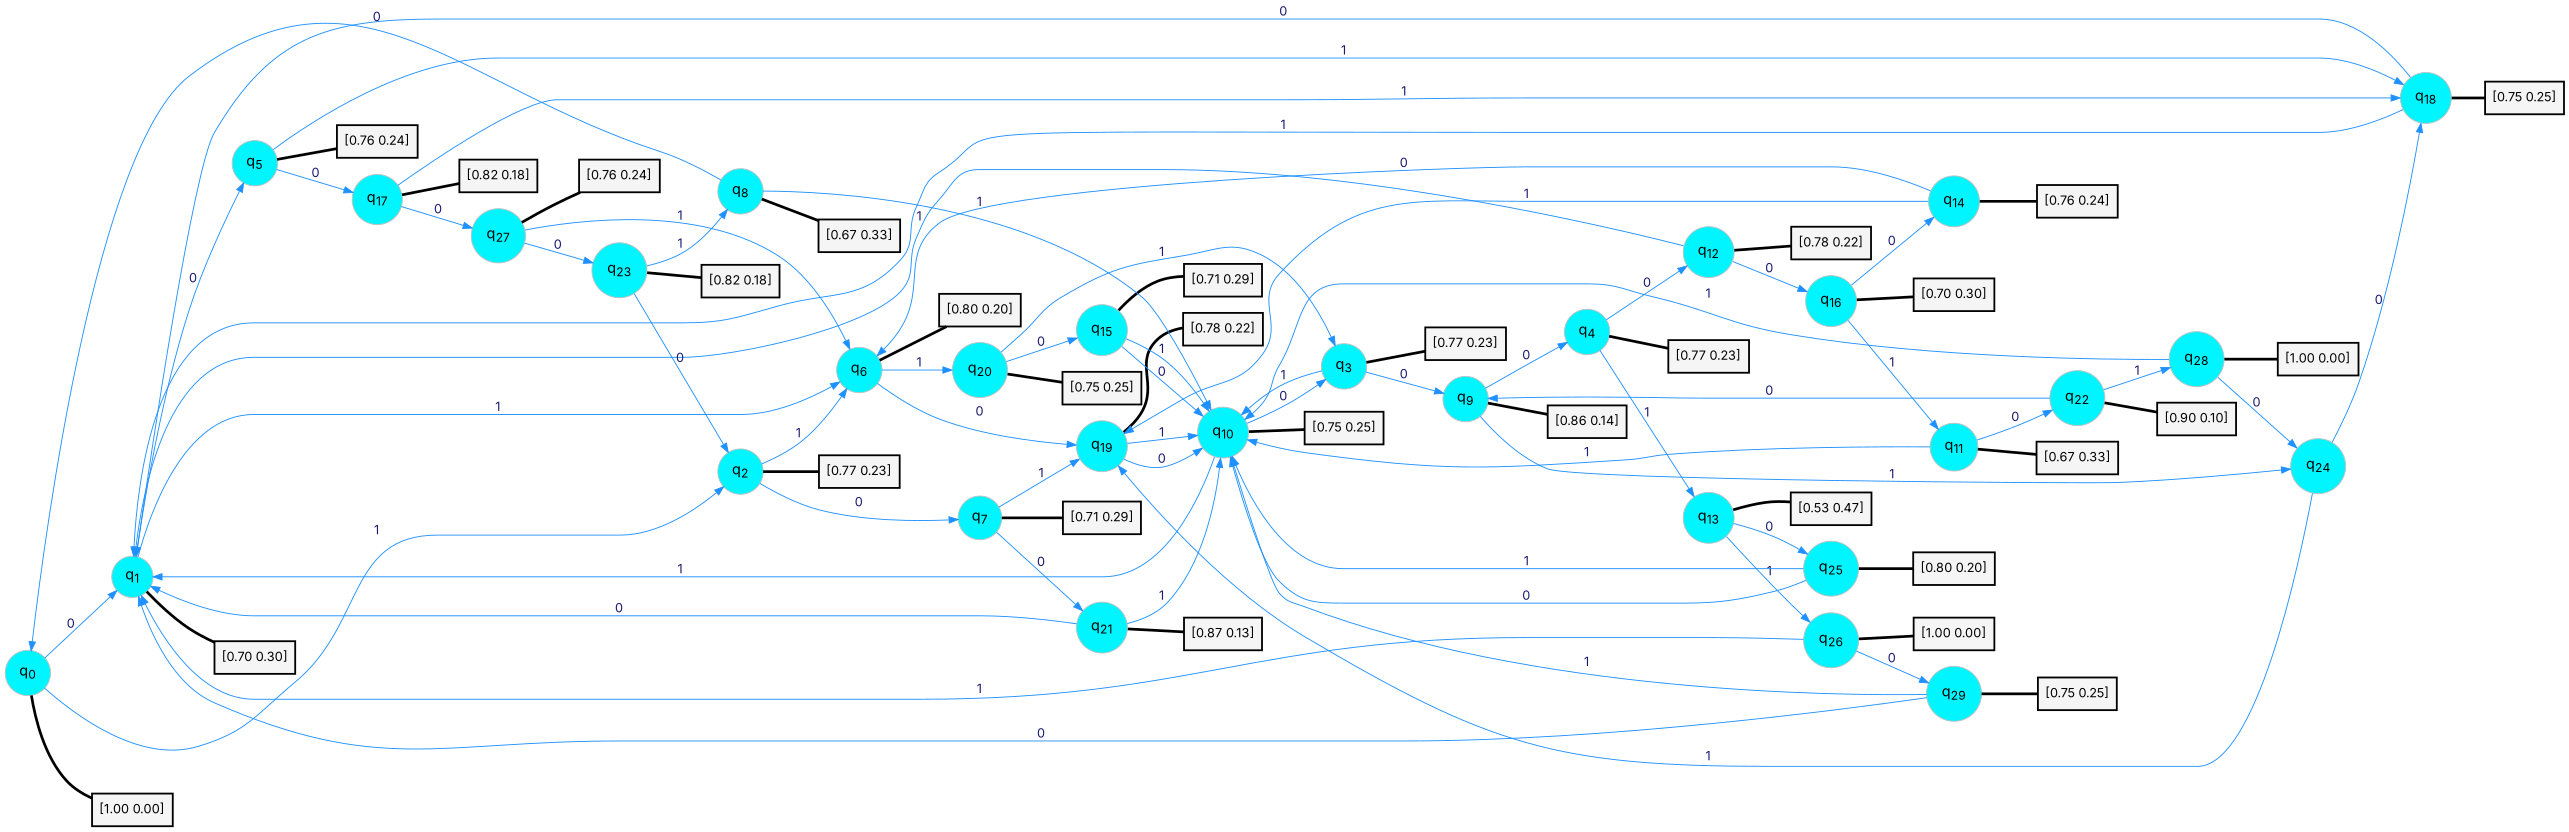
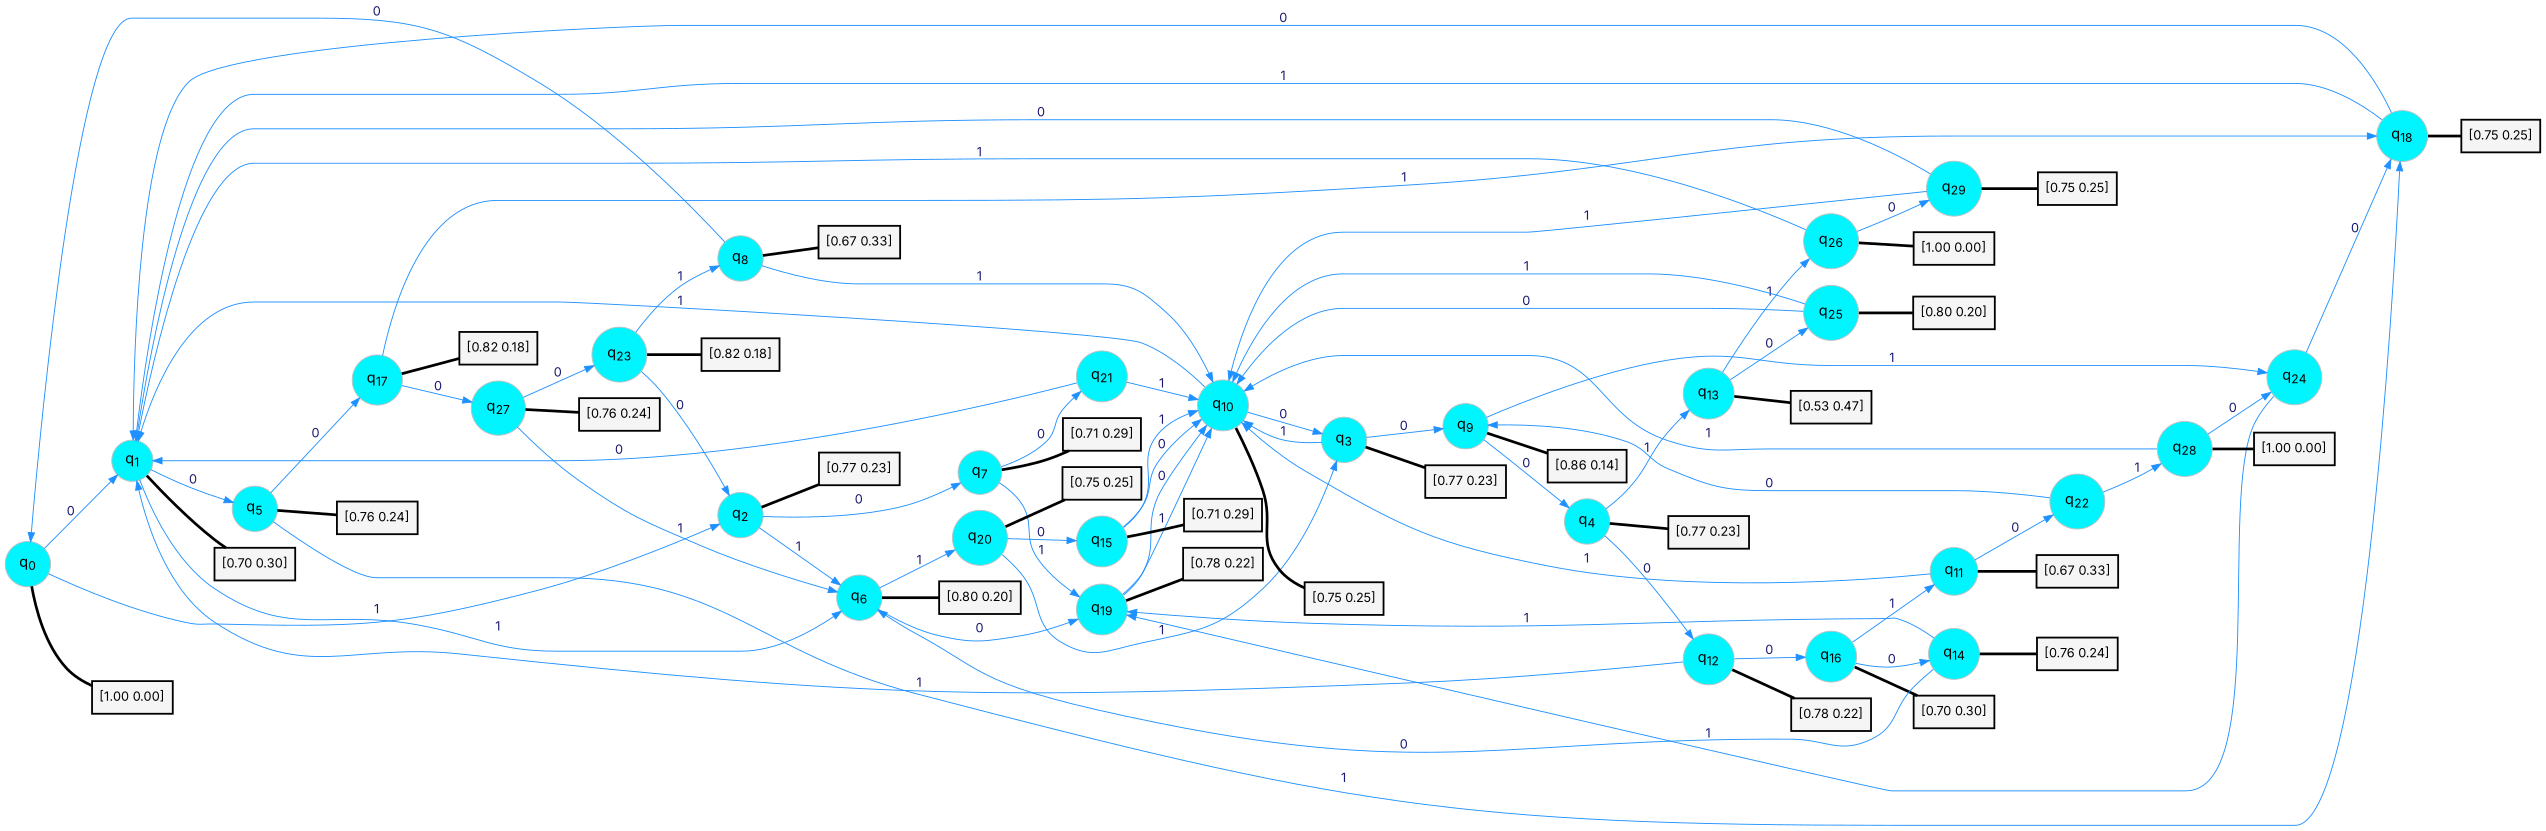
(2197, 419) -> none
(1223, 634) -> none
